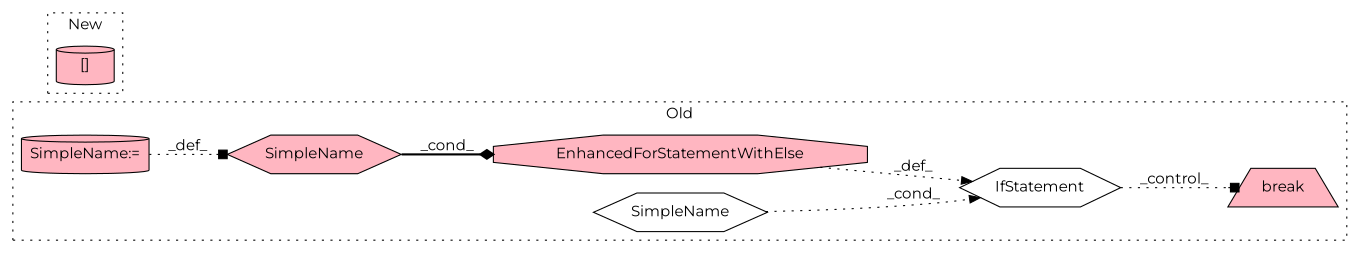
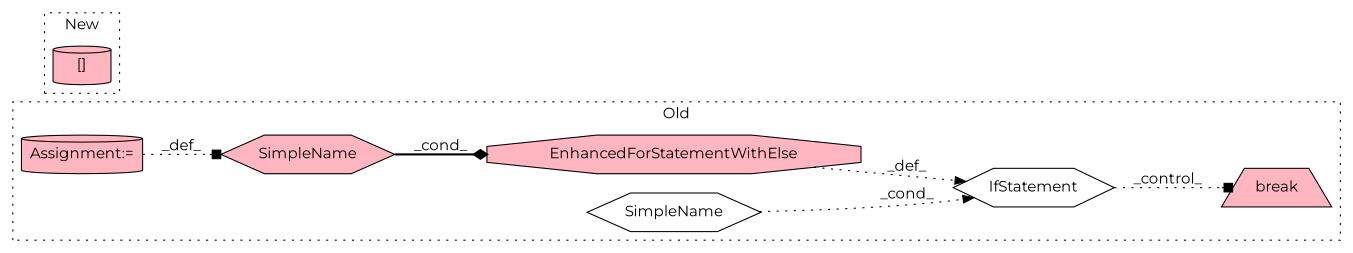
(85, 154) -> (82, 154)
